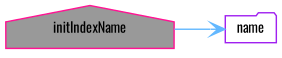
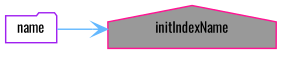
(193, 29) -> (75, 29)
